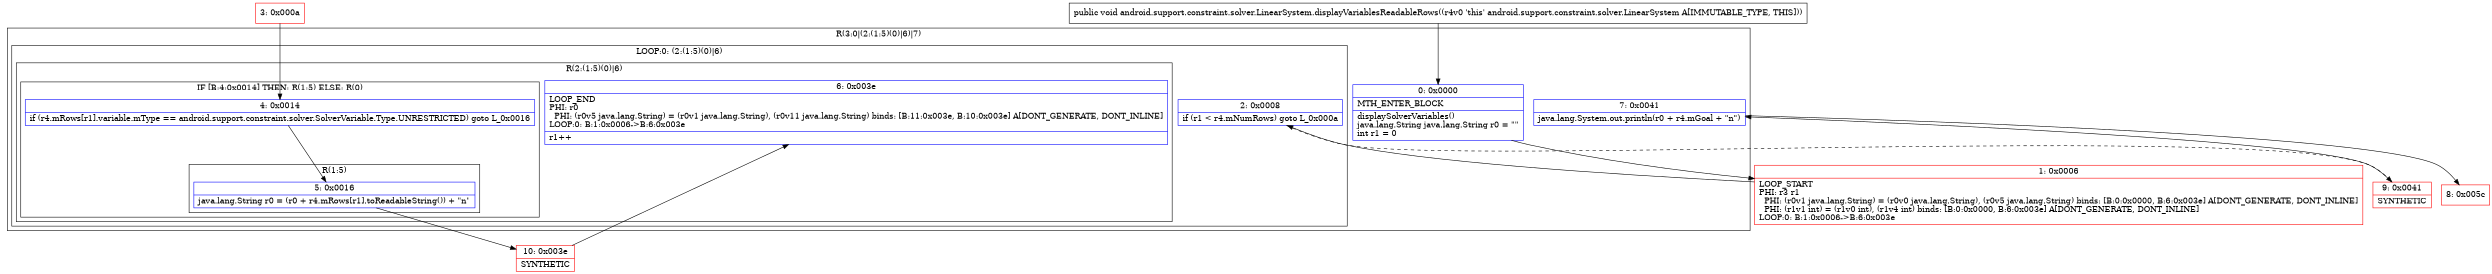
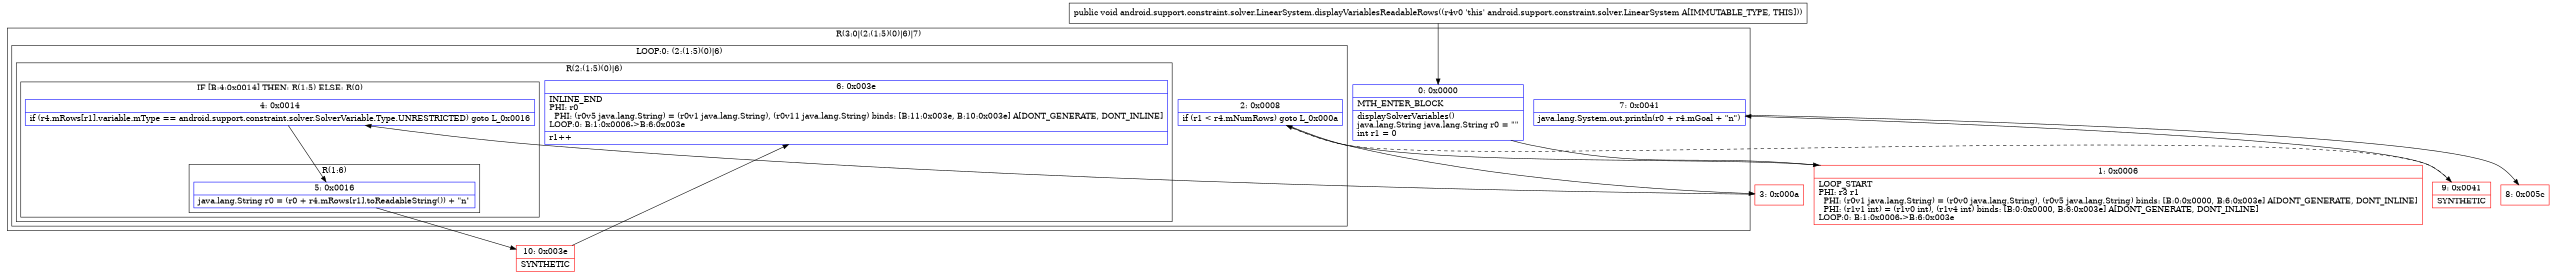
(572, 100) -> (576, 100)
(334, 171) -> (334, 171)
none -> (1516, 175)
